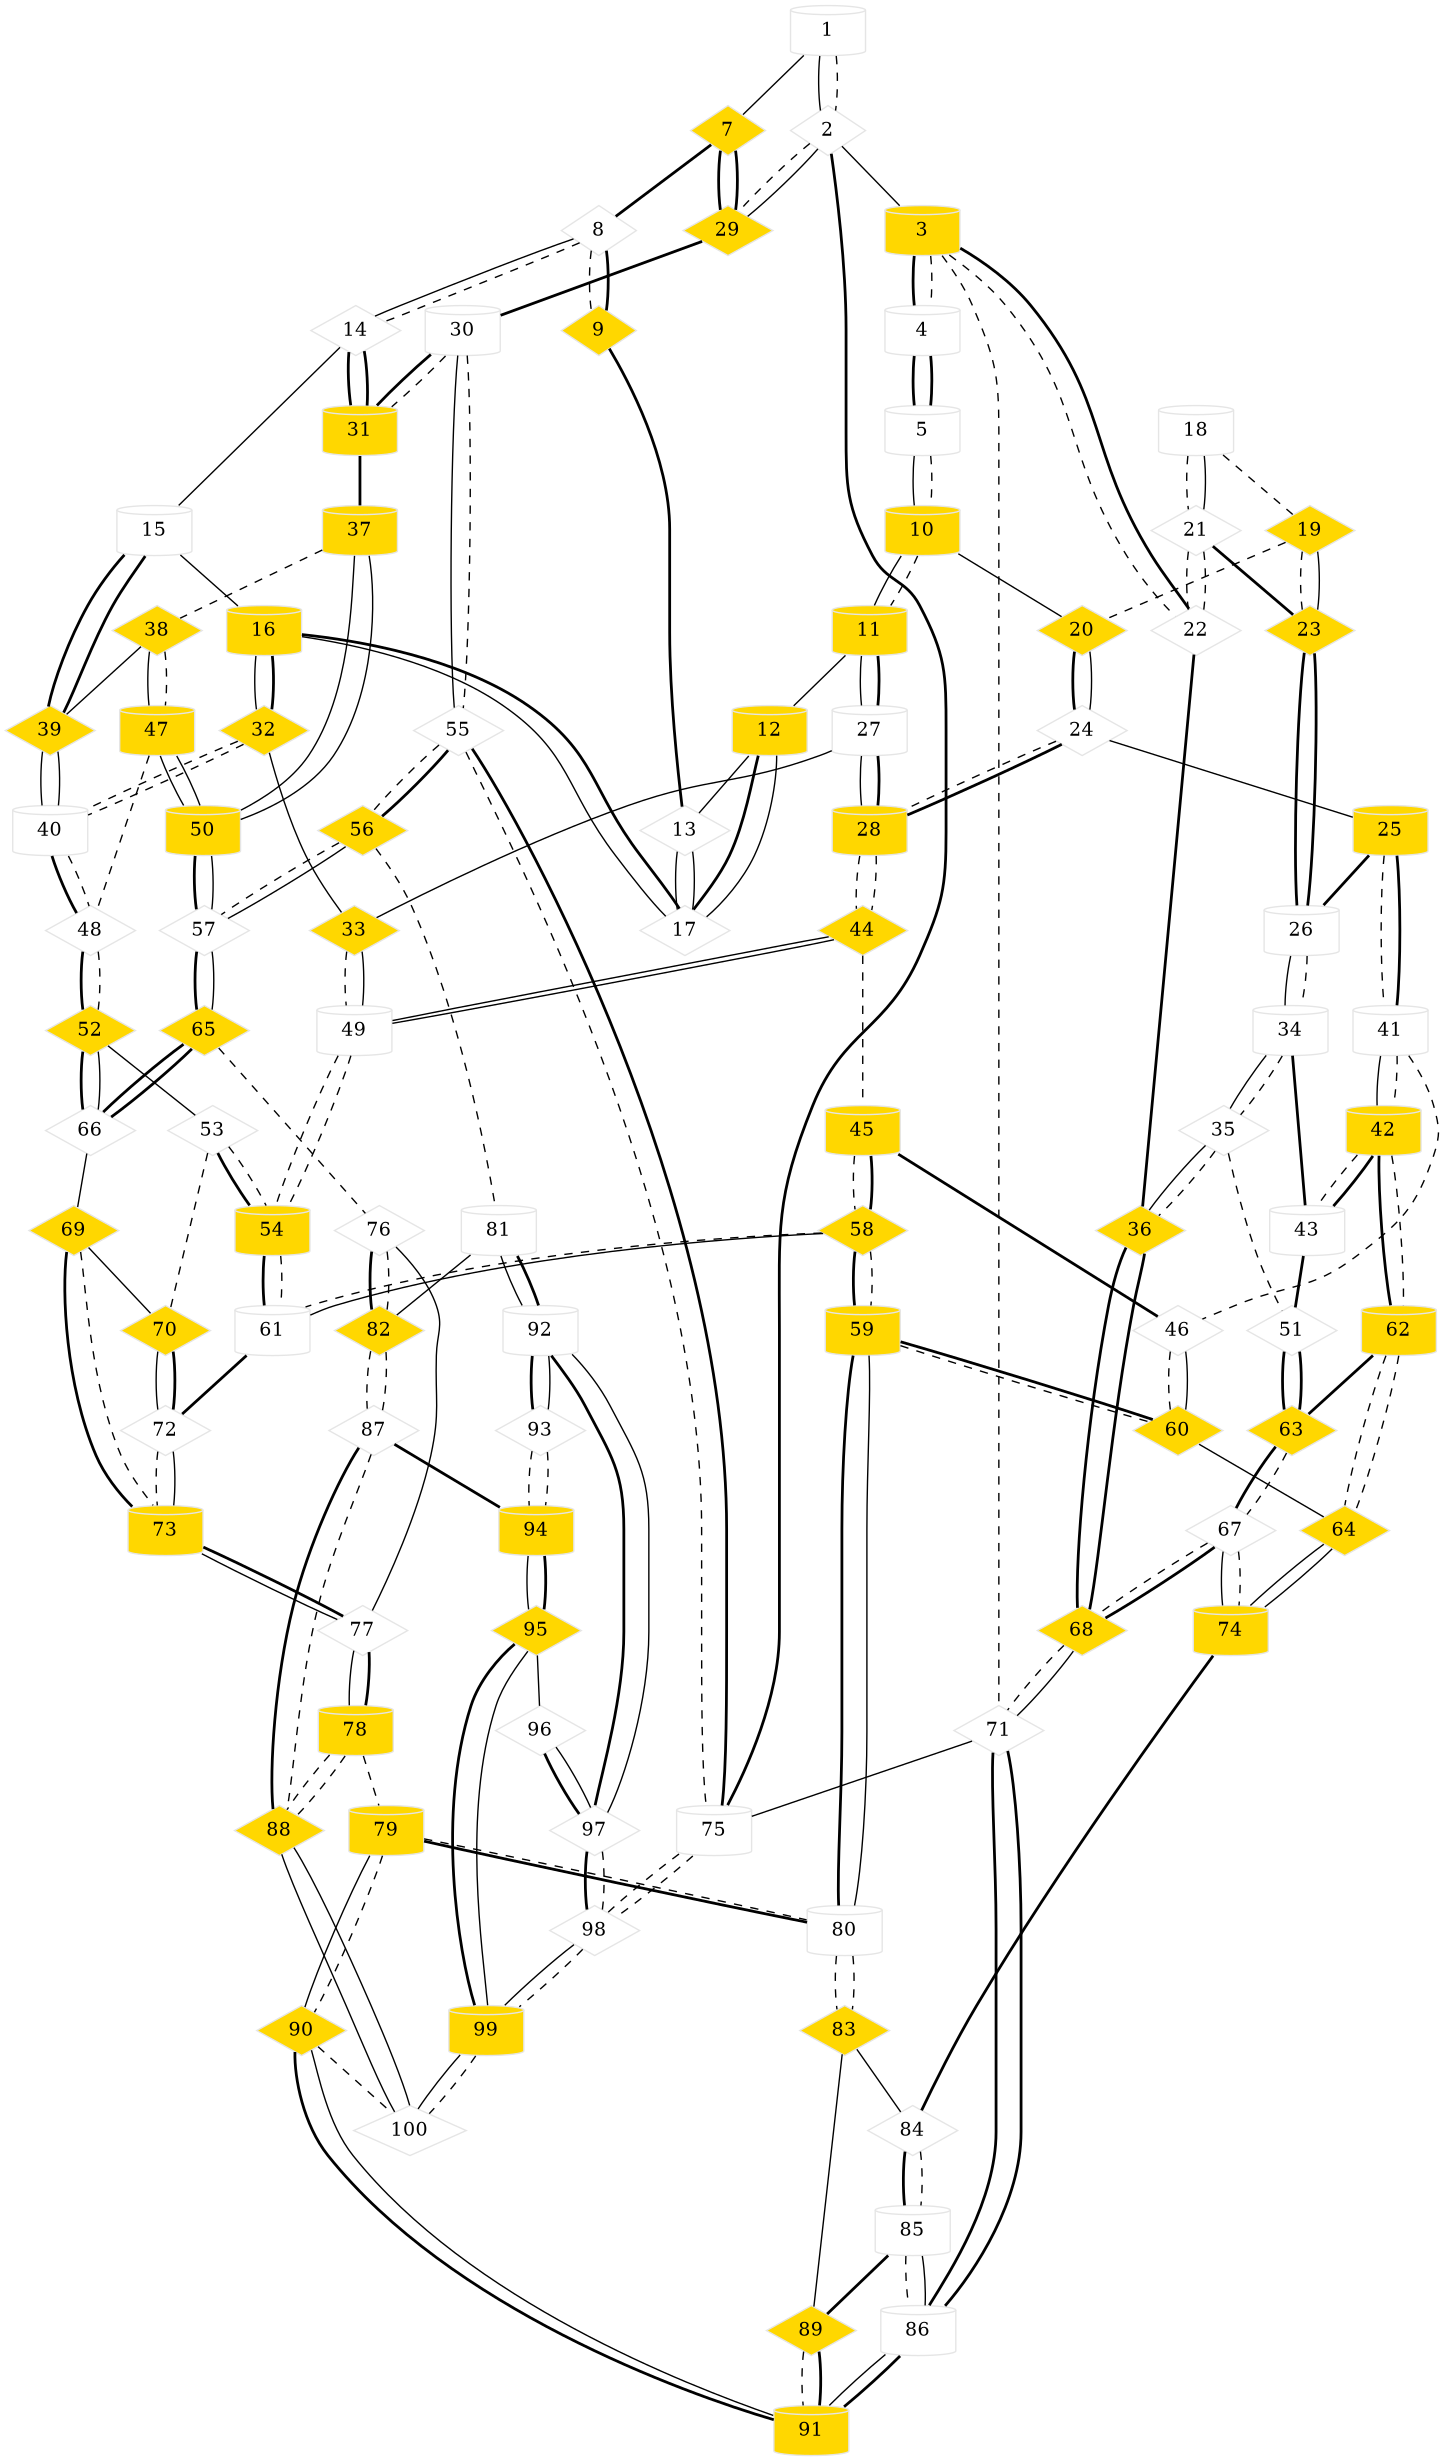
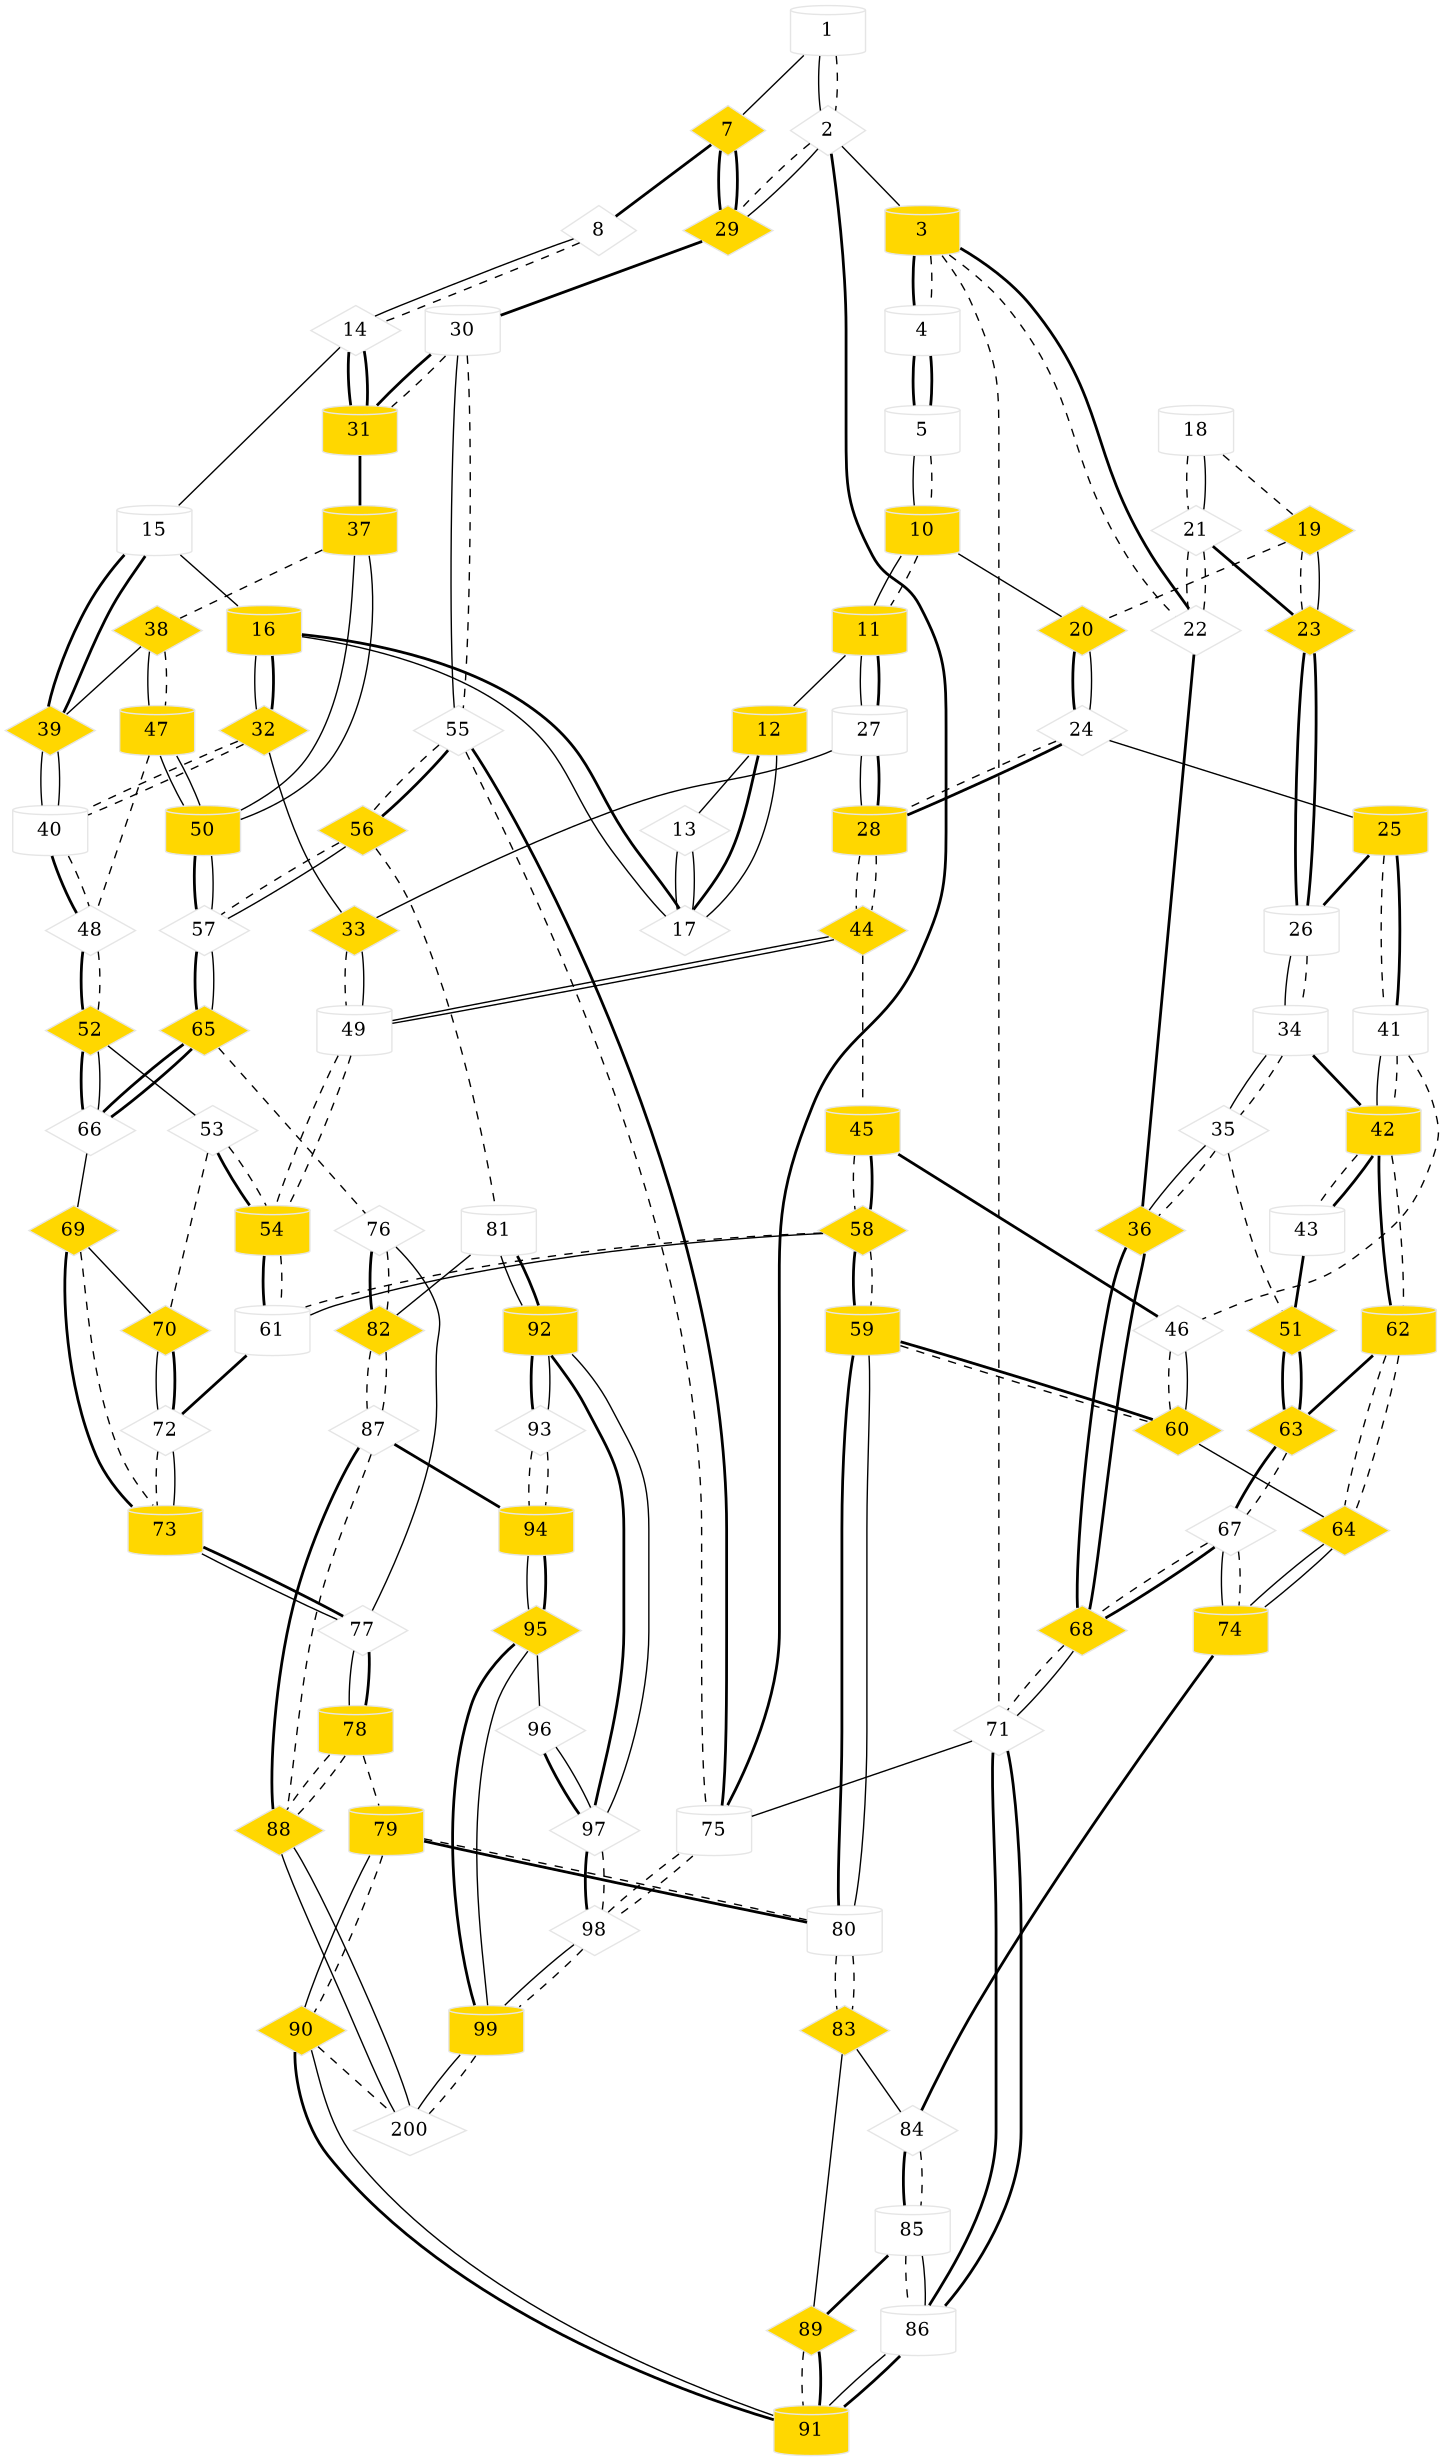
(599, 331) -> none
(1299, 1130) -> (1337, 1080)
(541, 1331) -> (541, 1331)
(1292, 1331) -> (1292, 1331)
(410, 2131) -> (410, 2131)
